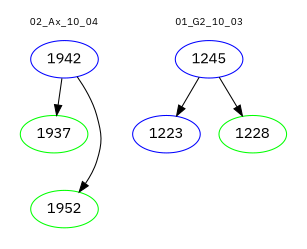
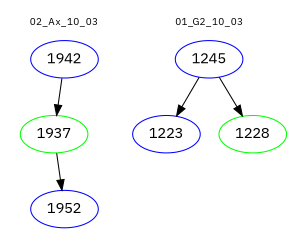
(64, 22) -> (64, 22)
(100, 129) -> (59, 167)
(64, 209) -> (64, 209)
